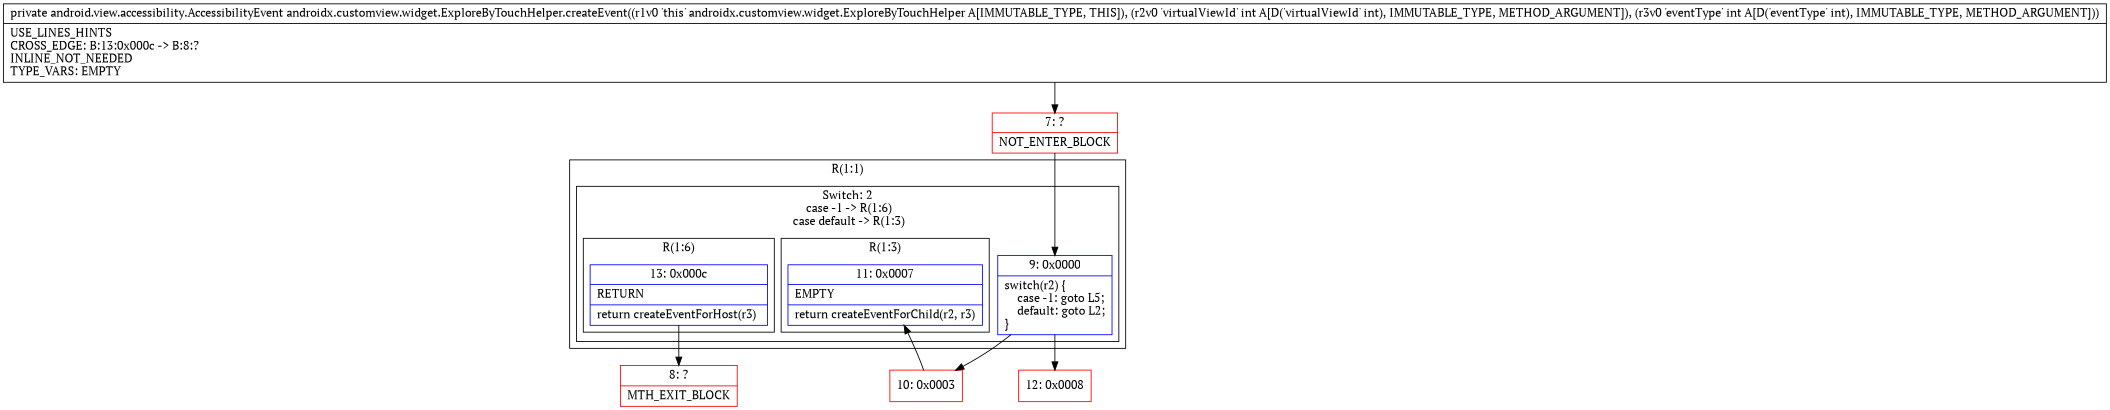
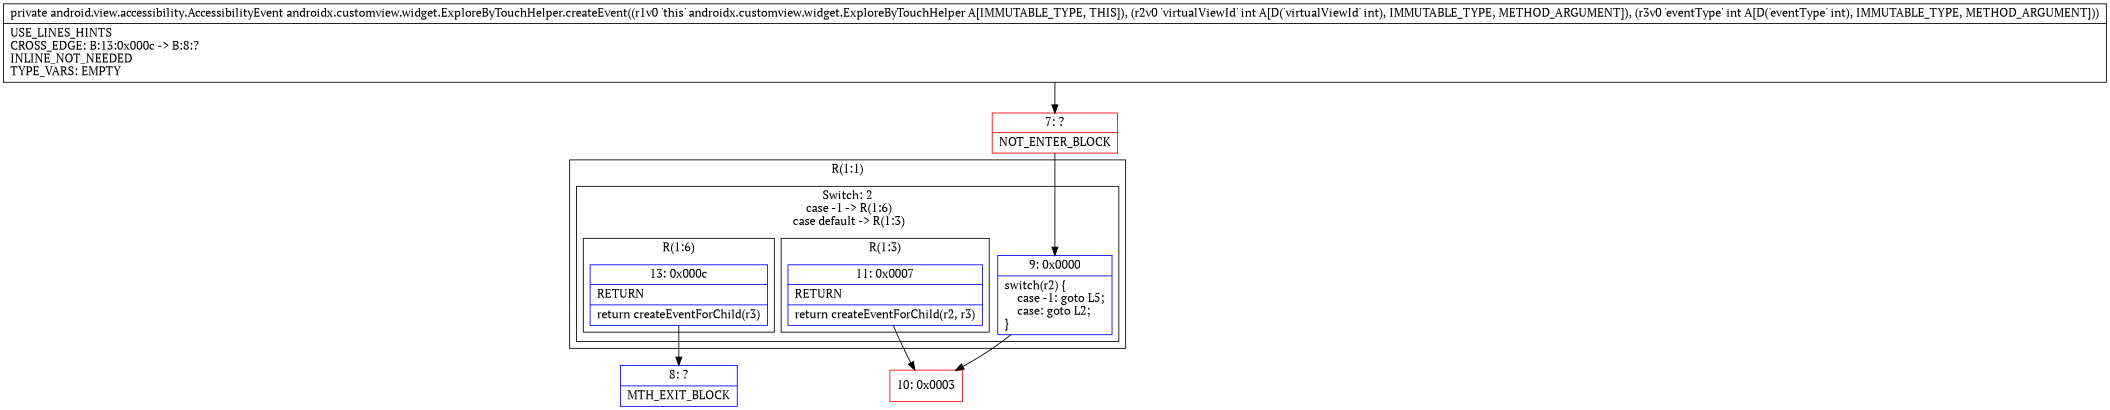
(815, 294) -> (819, 294)
(1055, 311) -> (1048, 311)
(677, 315) -> (679, 315)
(917, 354) -> (902, 344)
(679, 386) -> (679, 386)
(1055, 386) -> none
